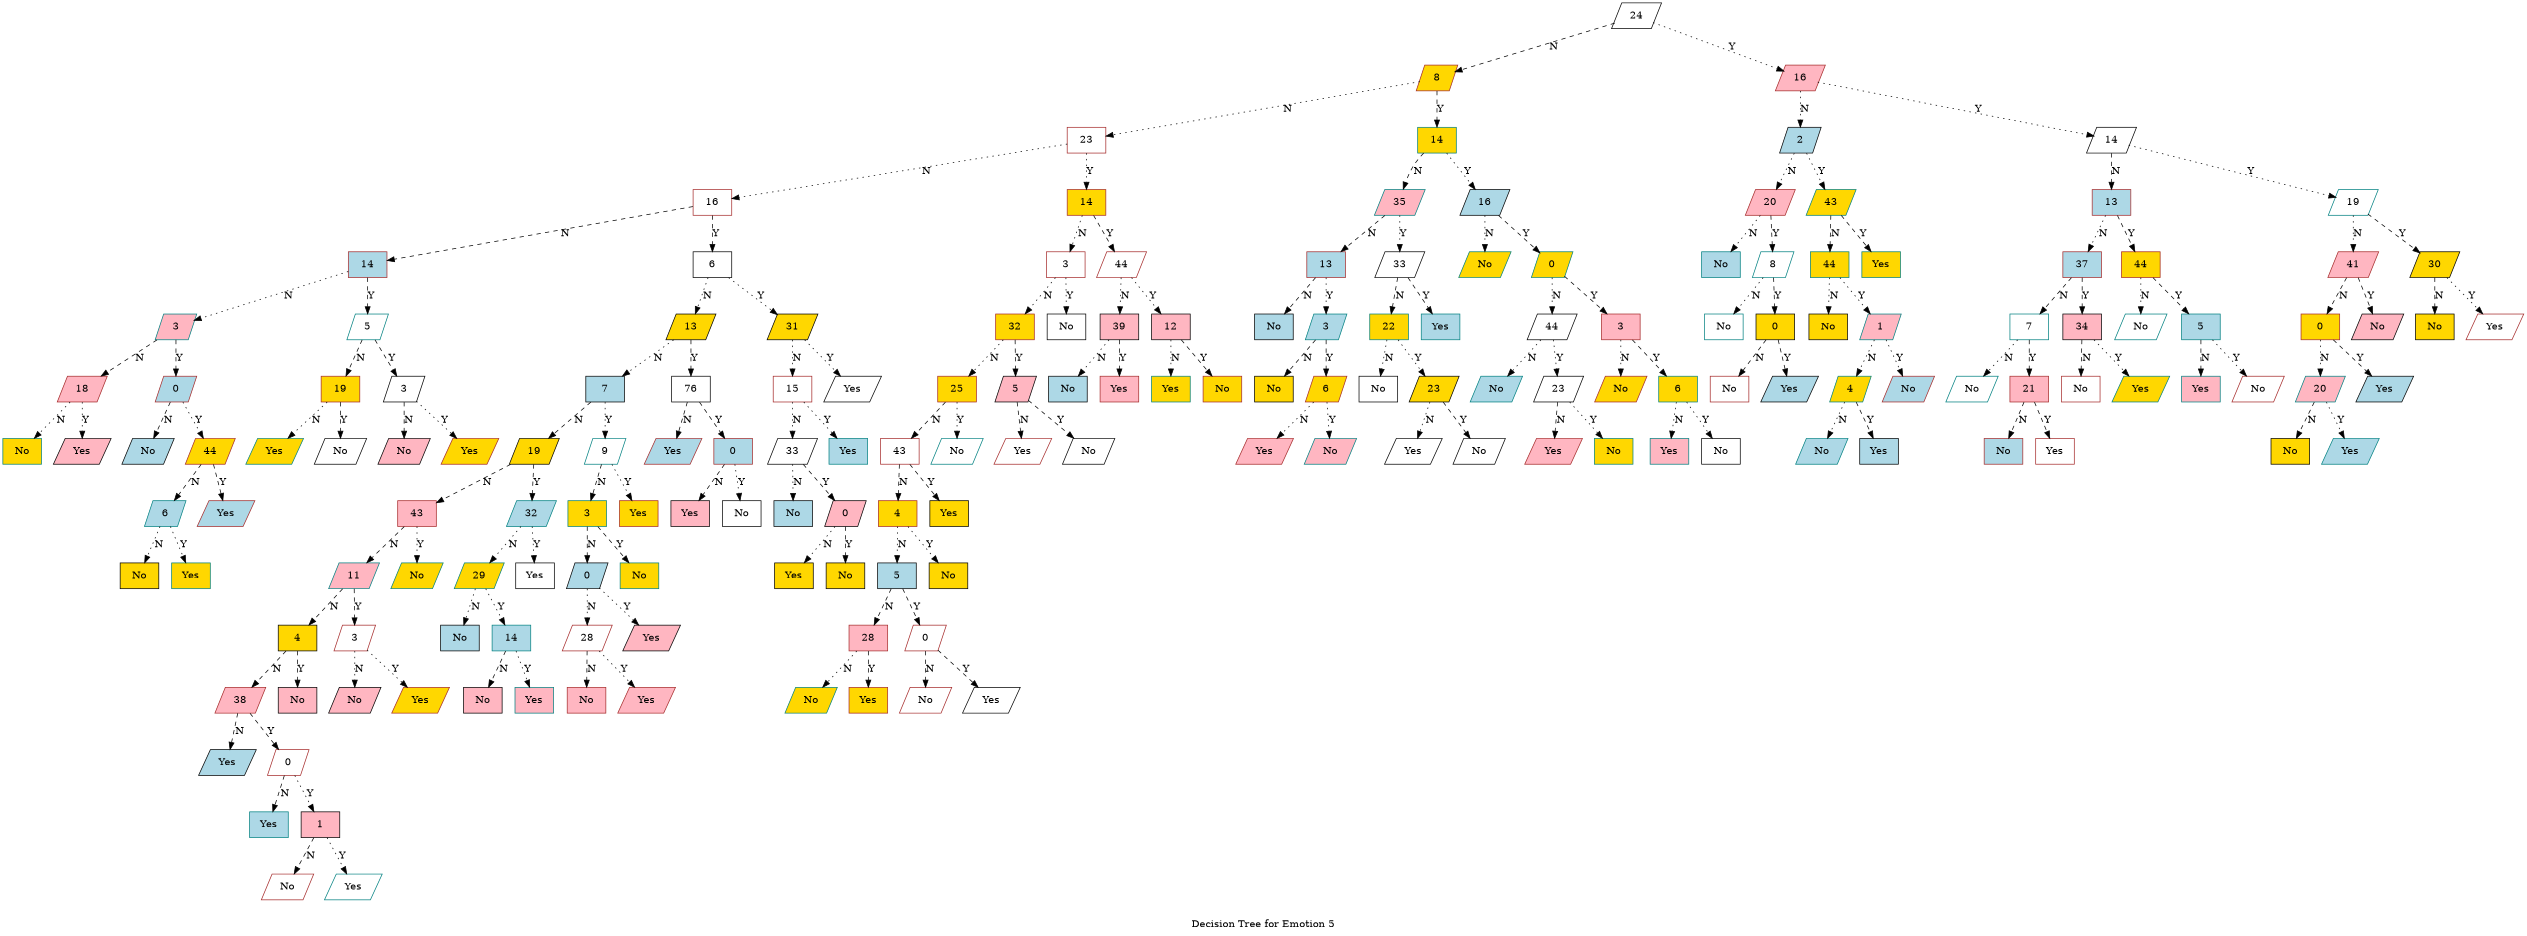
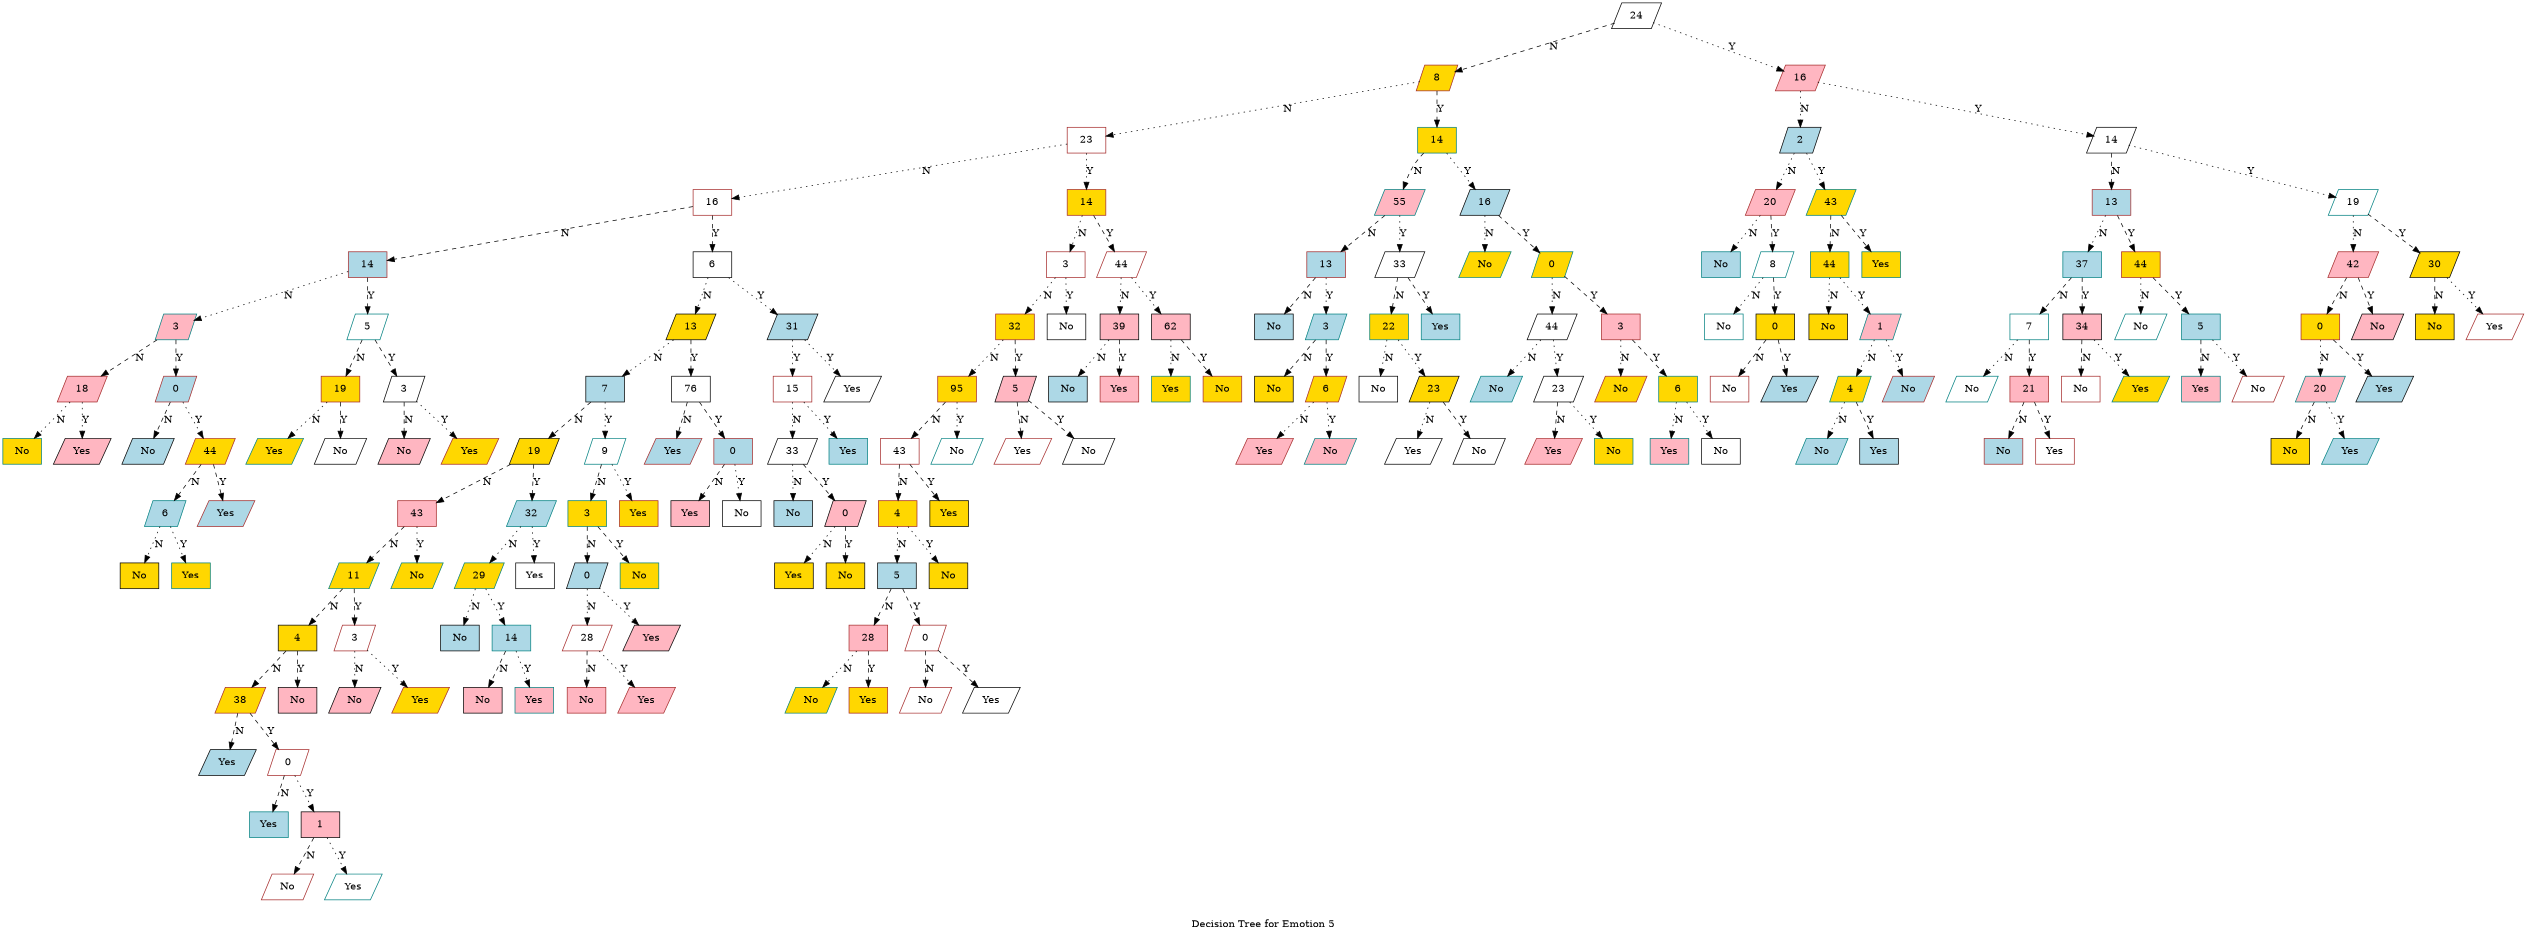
(1400, 202) -> (1400, 202)
(2082, 265) -> (2082, 265)
(2353, 265) -> (2353, 265)
(793, 327) -> (793, 327)
(1171, 327) -> (1171, 327)
(797, 358) -> (797, 358)
(957, 389) -> (957, 389)
(354, 576) -> (354, 576)
(240, 700) -> (240, 700)
